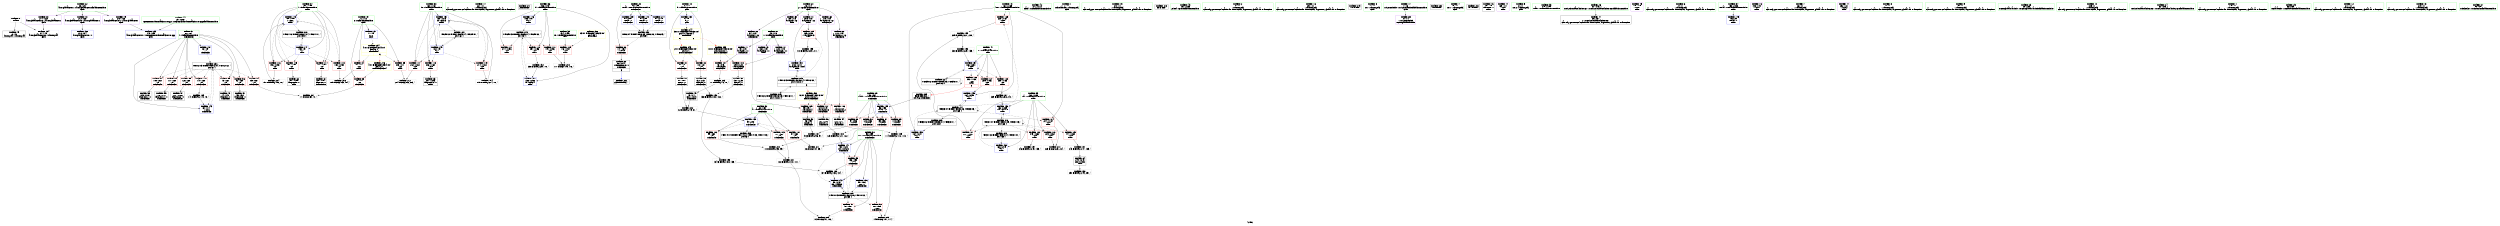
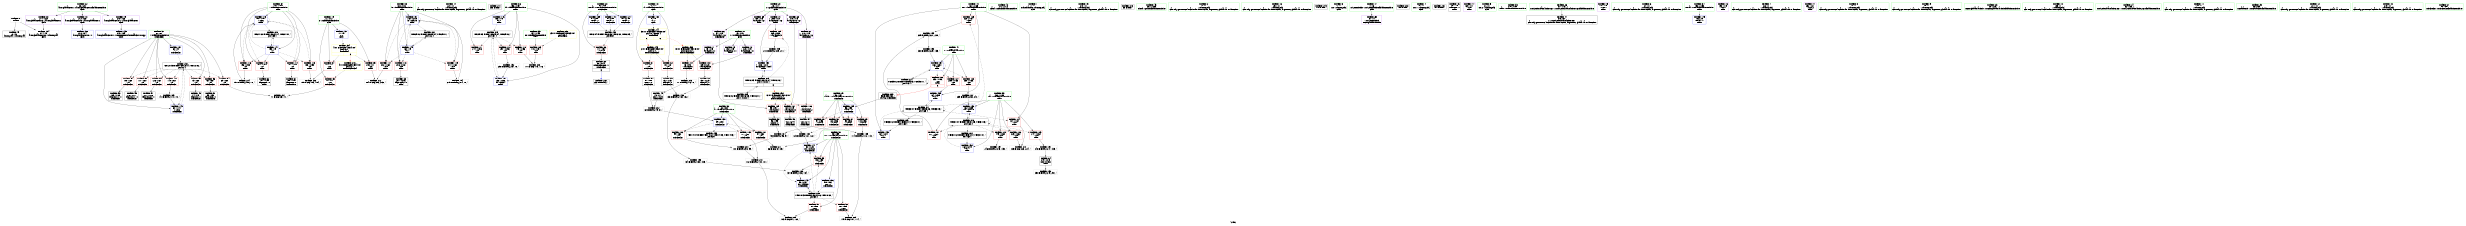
(180, 20) -> none
